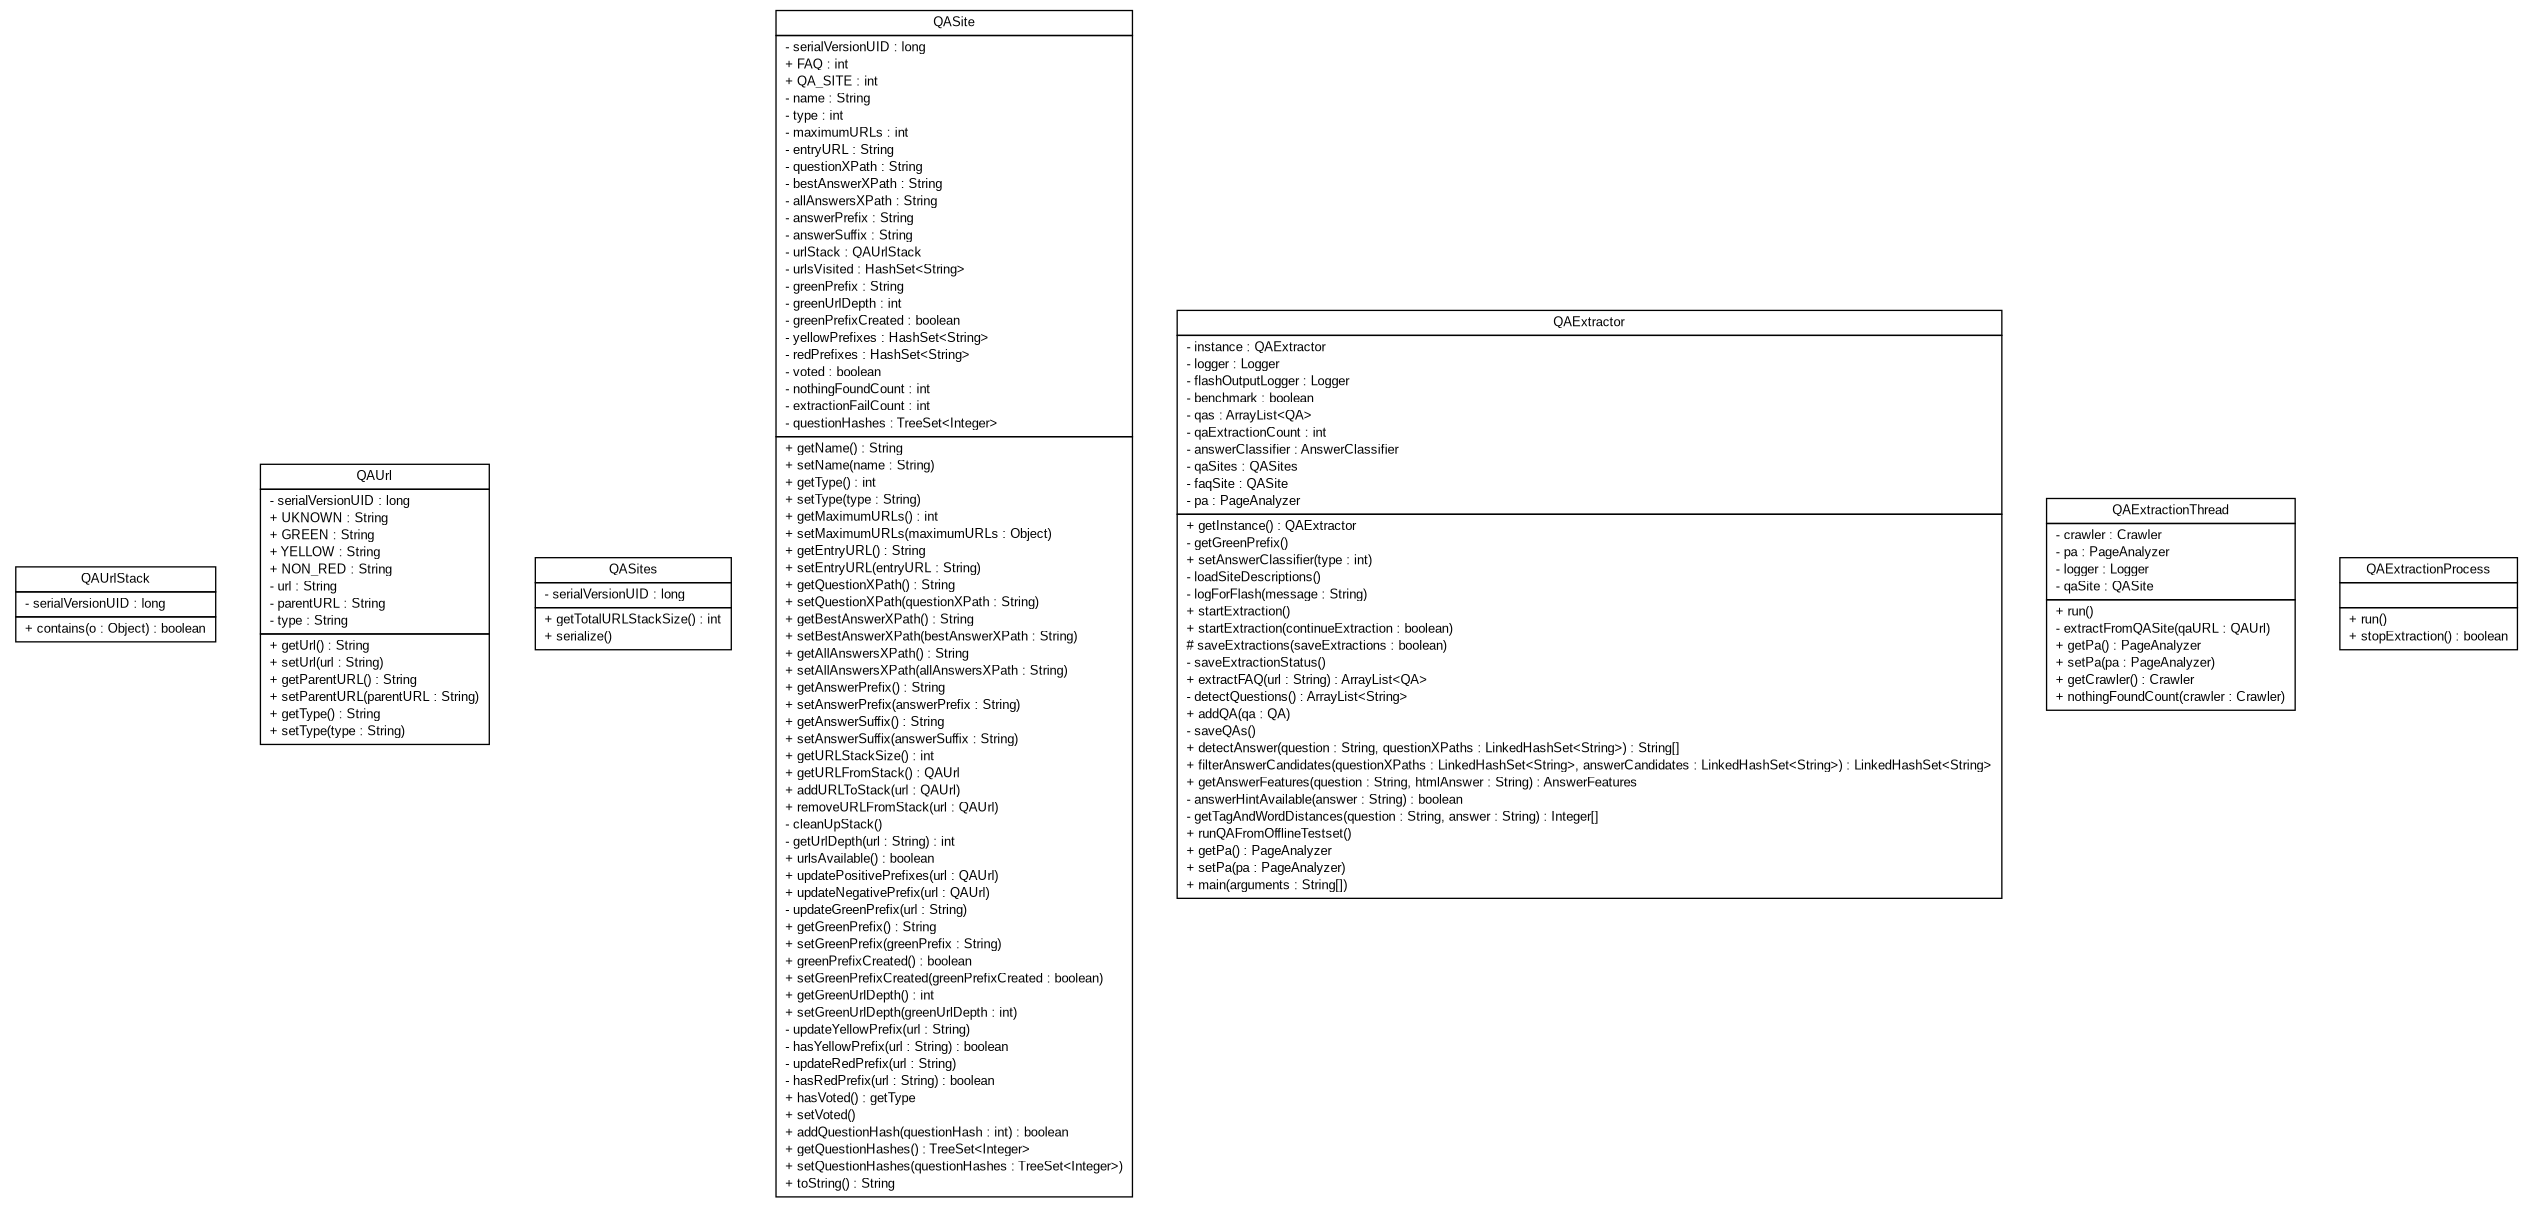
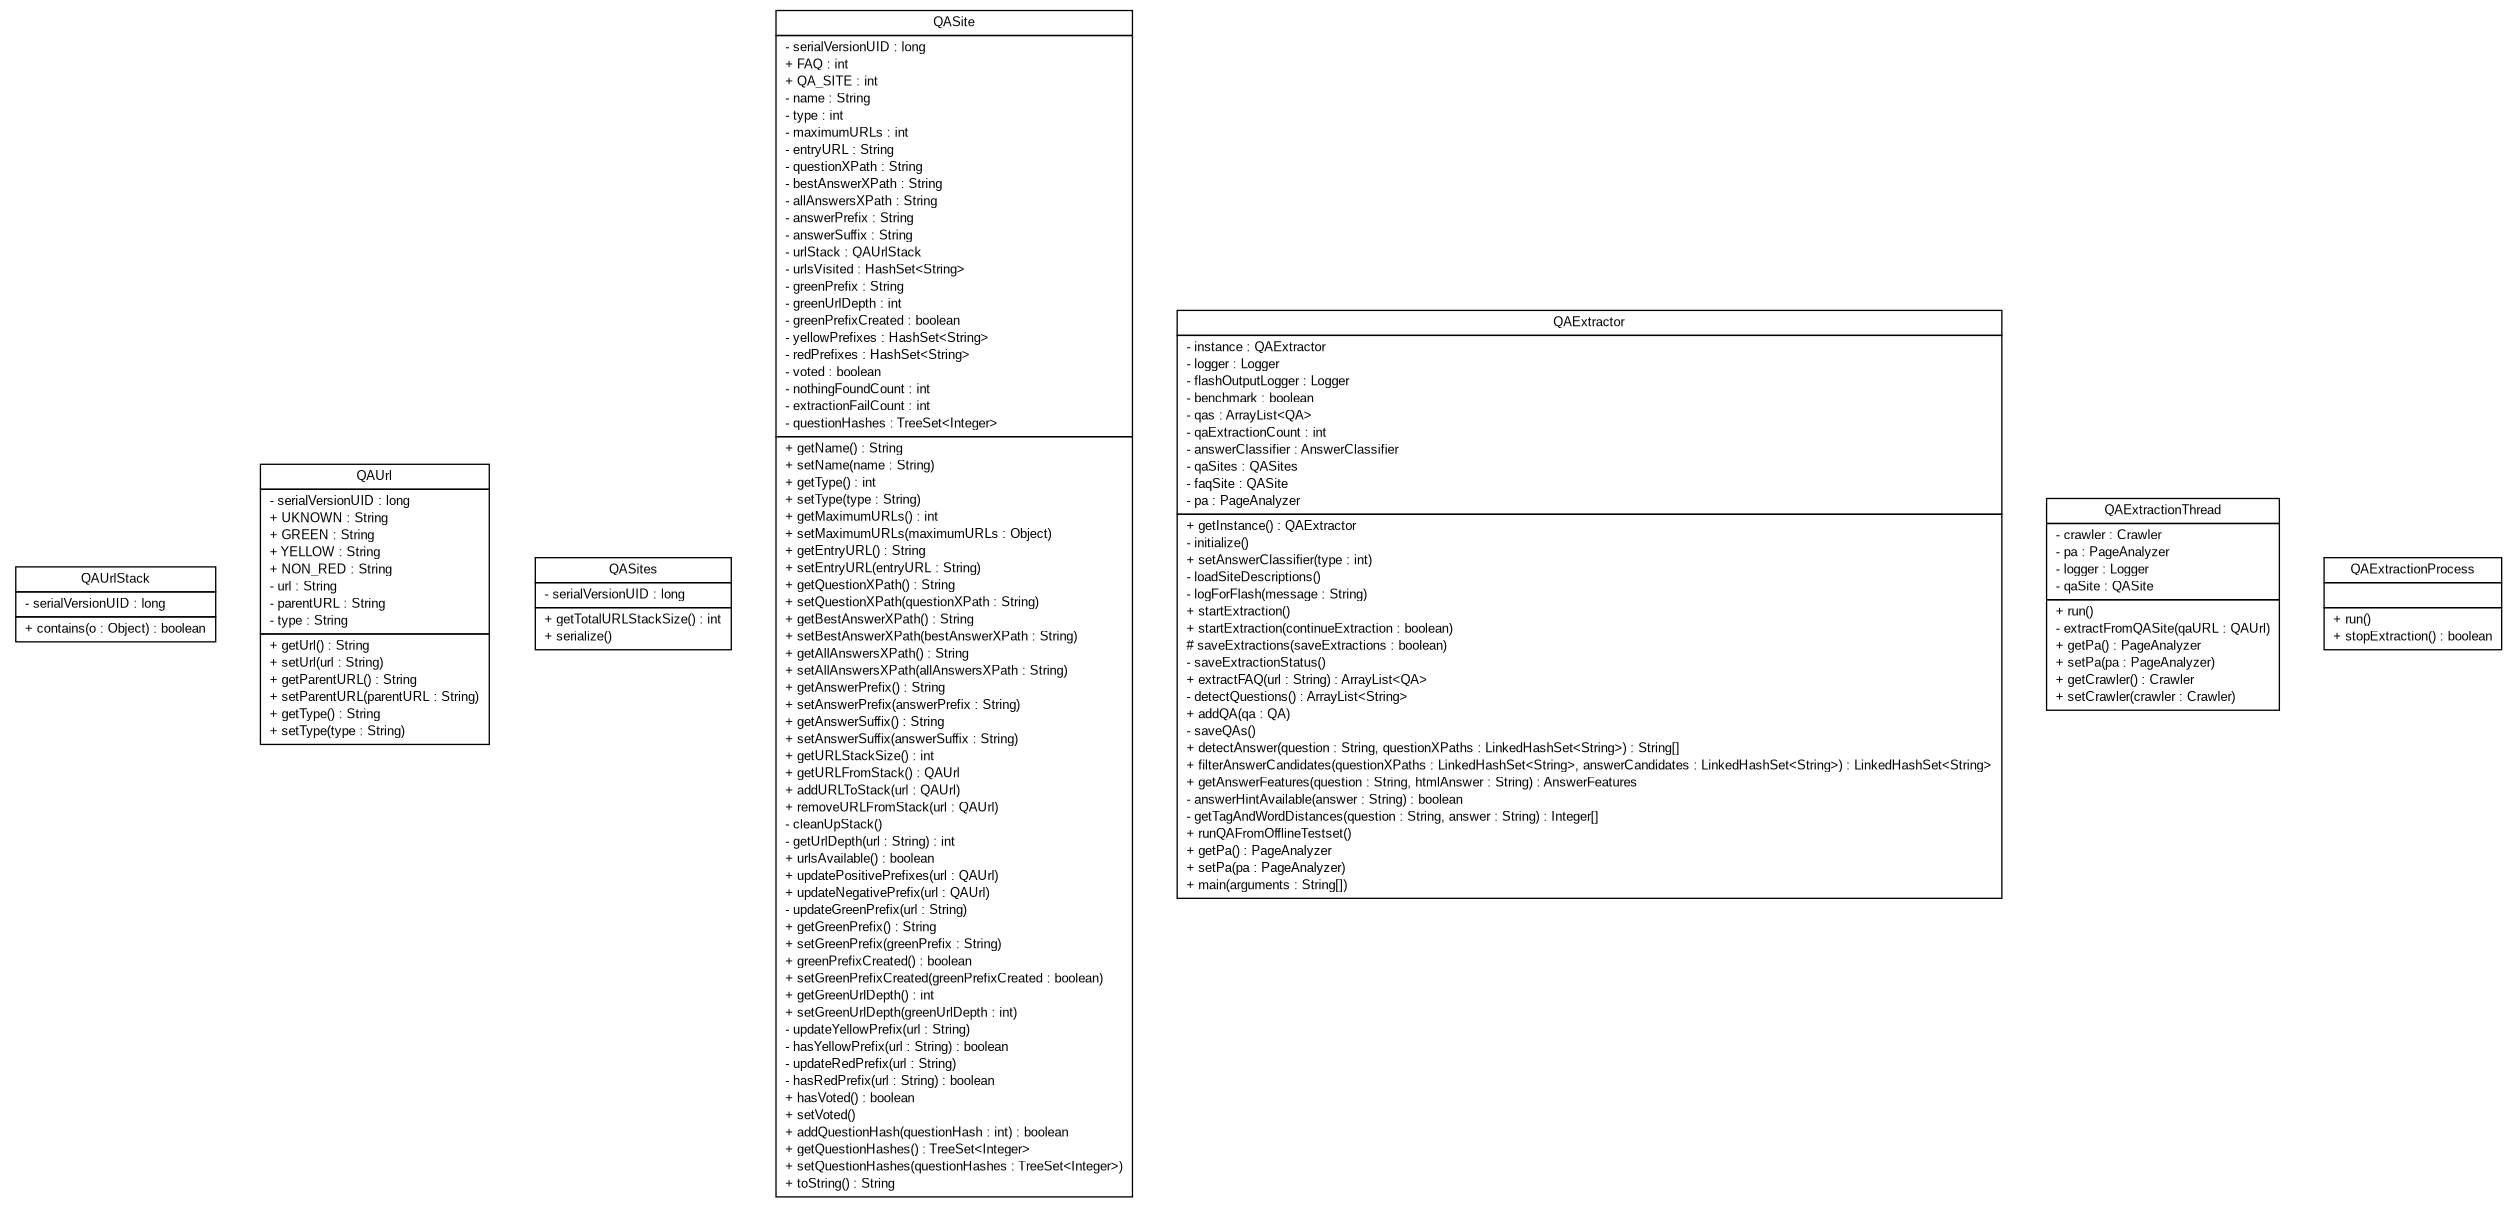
(1238, 543) -> (1218, 543)
(2171, 697) -> (2146, 697)
(851, 1098) -> (850, 1098)
